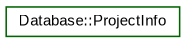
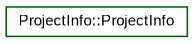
(93, 22) -> (97, 22)
